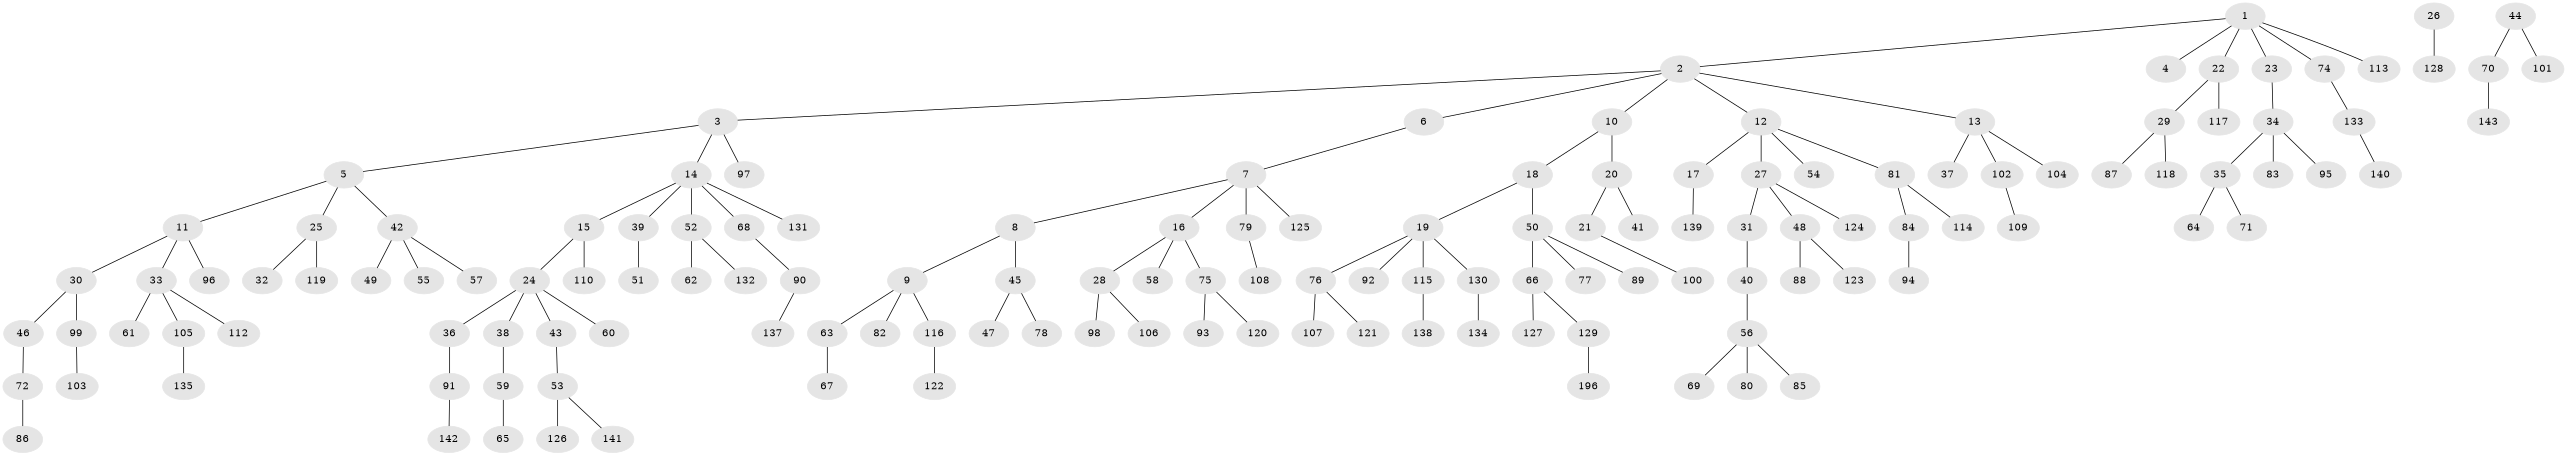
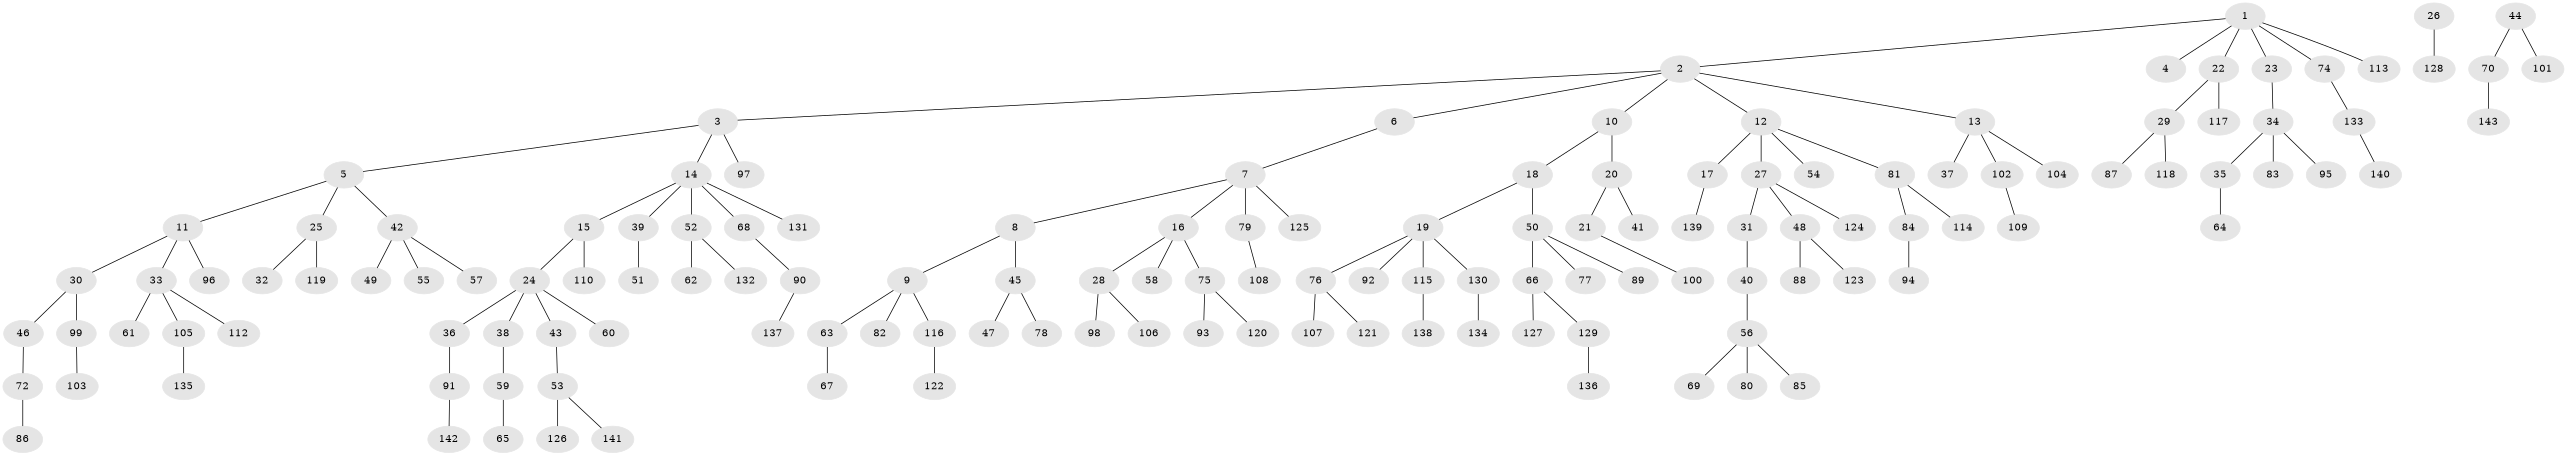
(2247, 228) -> none
(1588, 386) -> (1588, 386)
